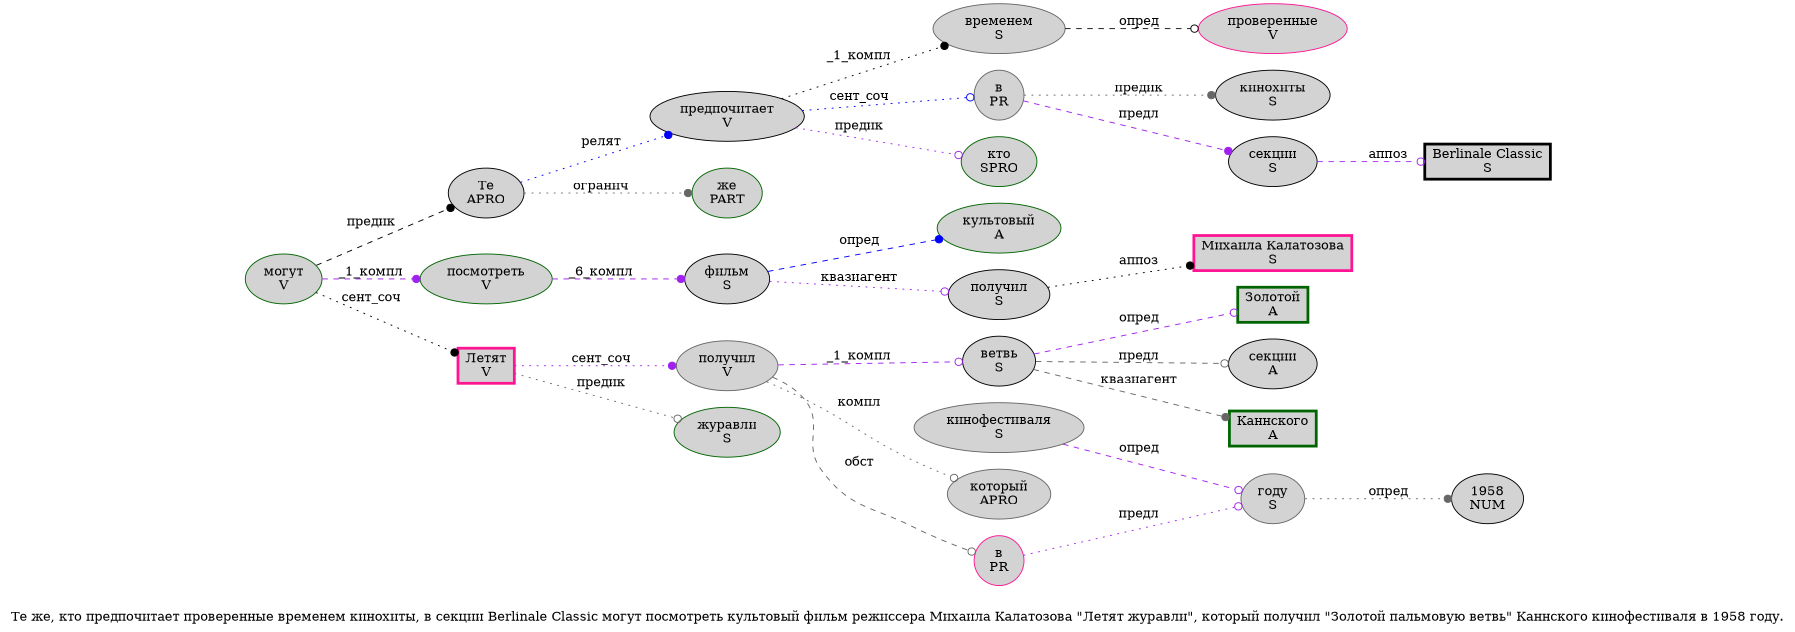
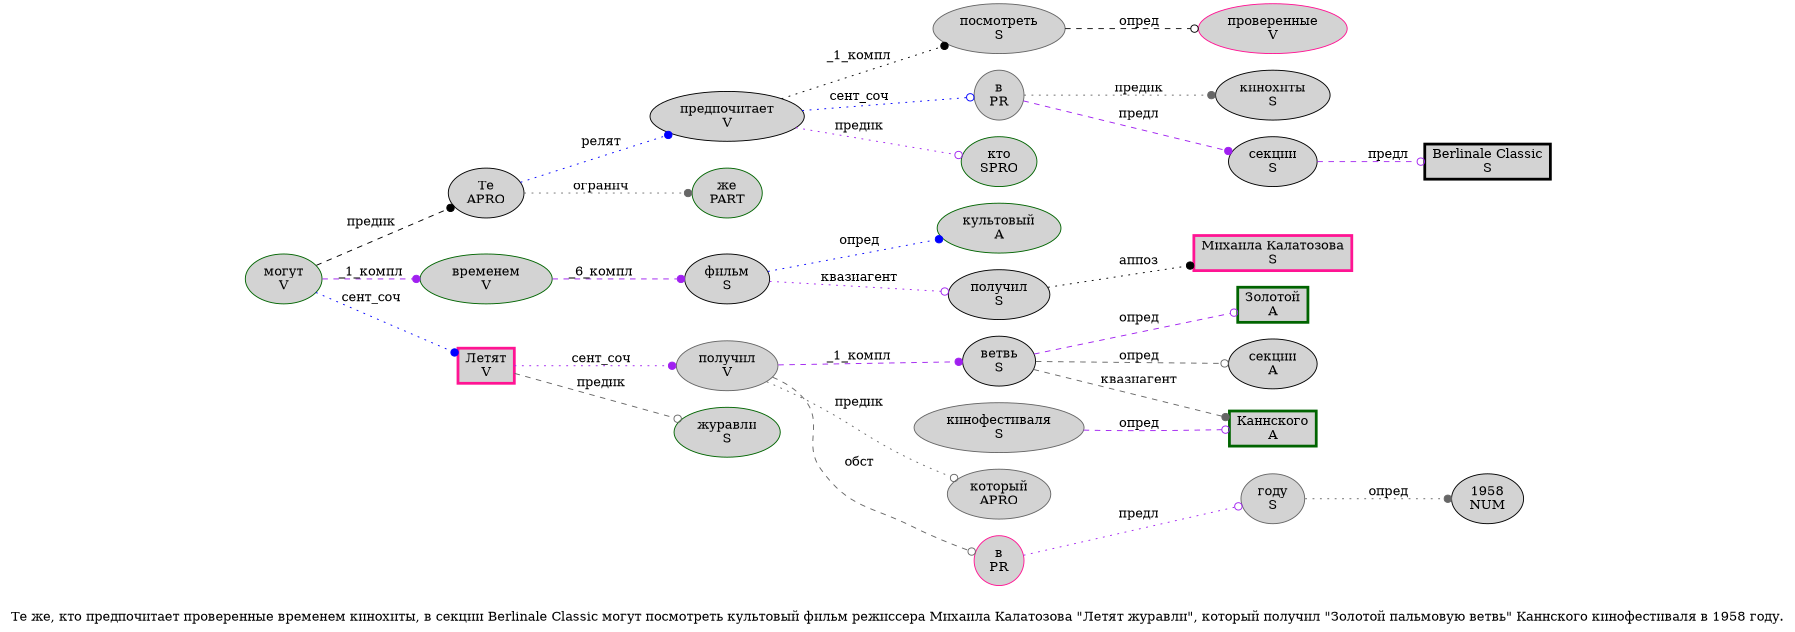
(999, 29) -> (999, 29)
(1388, 155) -> (1388, 155)
(852, 256) -> (852, 256)
(486, 279) -> (486, 279)
(384, 322) -> (384, 322)
(1139, 356) -> (1139, 356)
(867, 363) -> (867, 363)
(594, 396) -> (594, 396)
(859, 402) -> (859, 402)
(1149, 467) -> (1153, 431)
